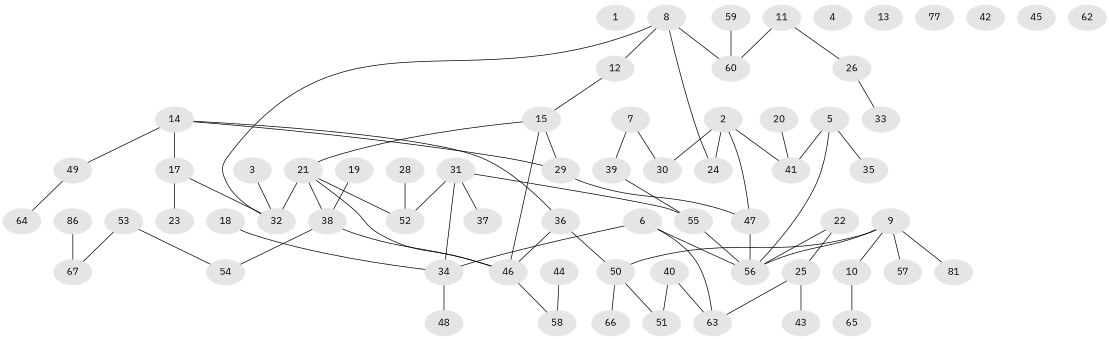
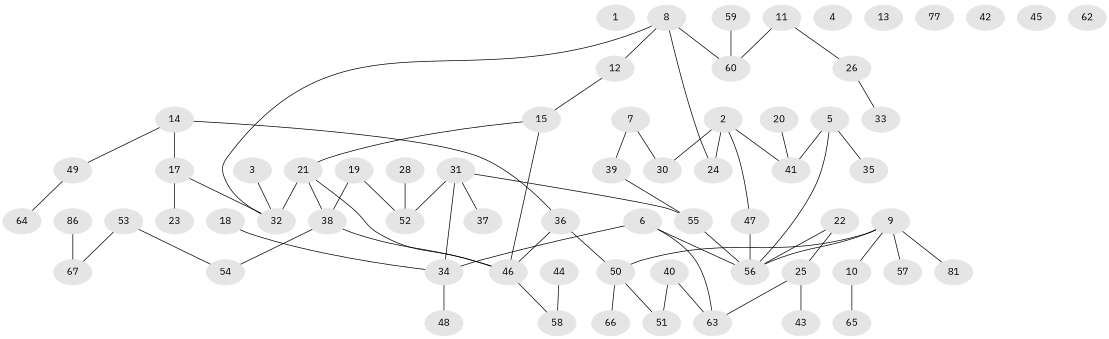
(561, 170) -> none
(354, 196) -> (380, 196)
